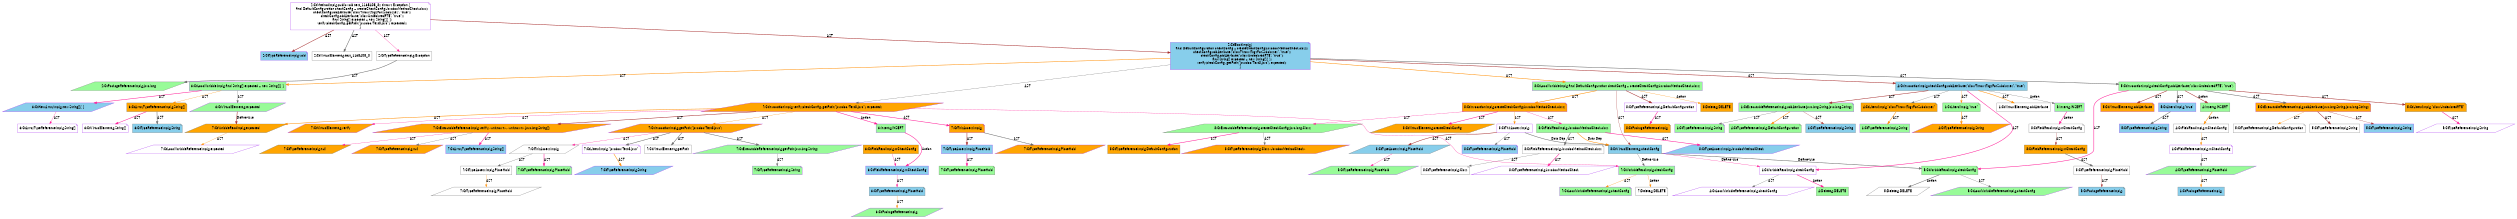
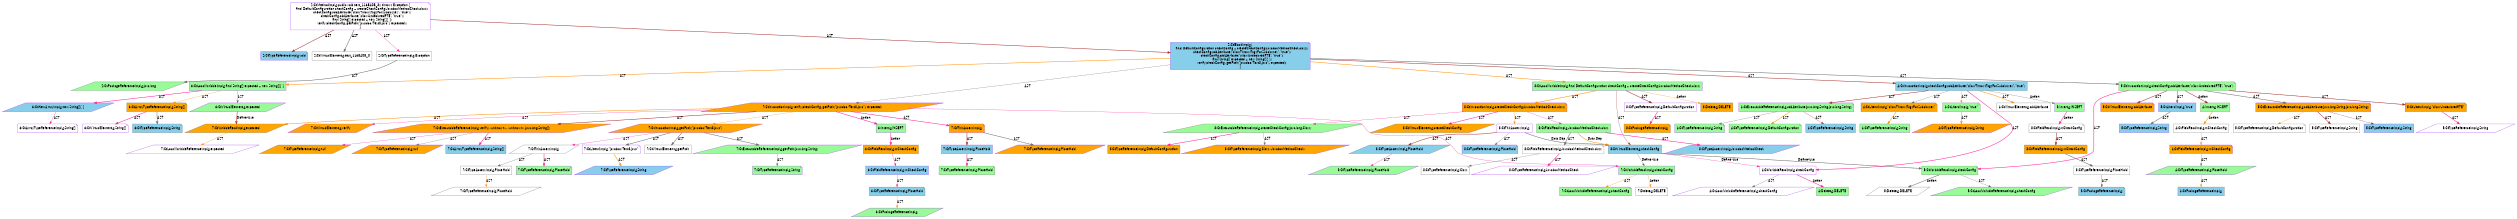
(2056, 138) -> (2056, 138)
(922, 148) -> (891, 138)
(2201, 149) -> (2201, 149)
